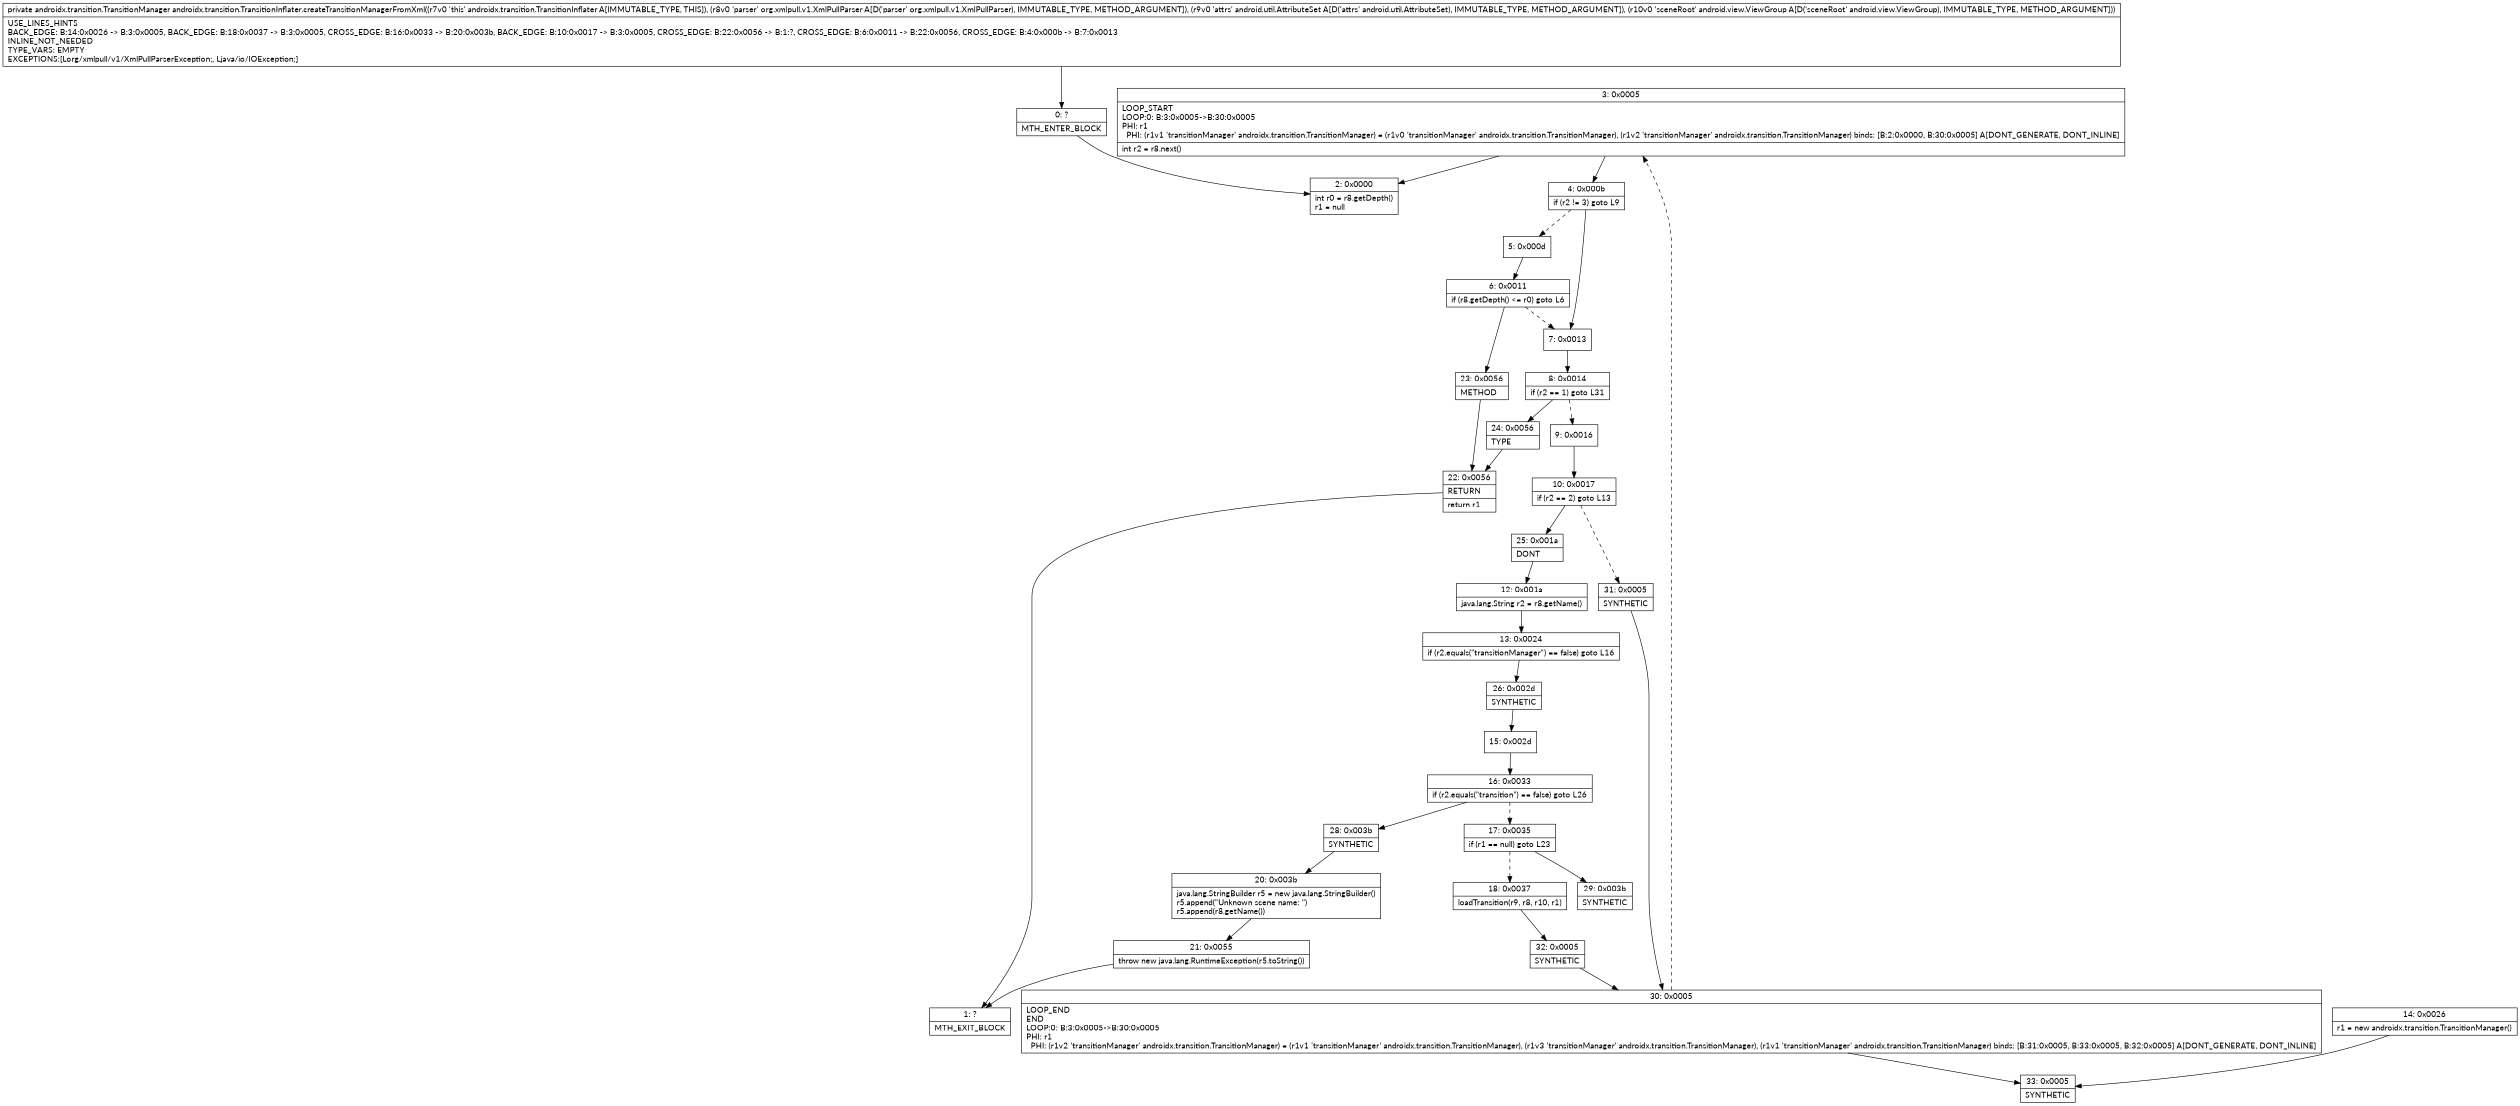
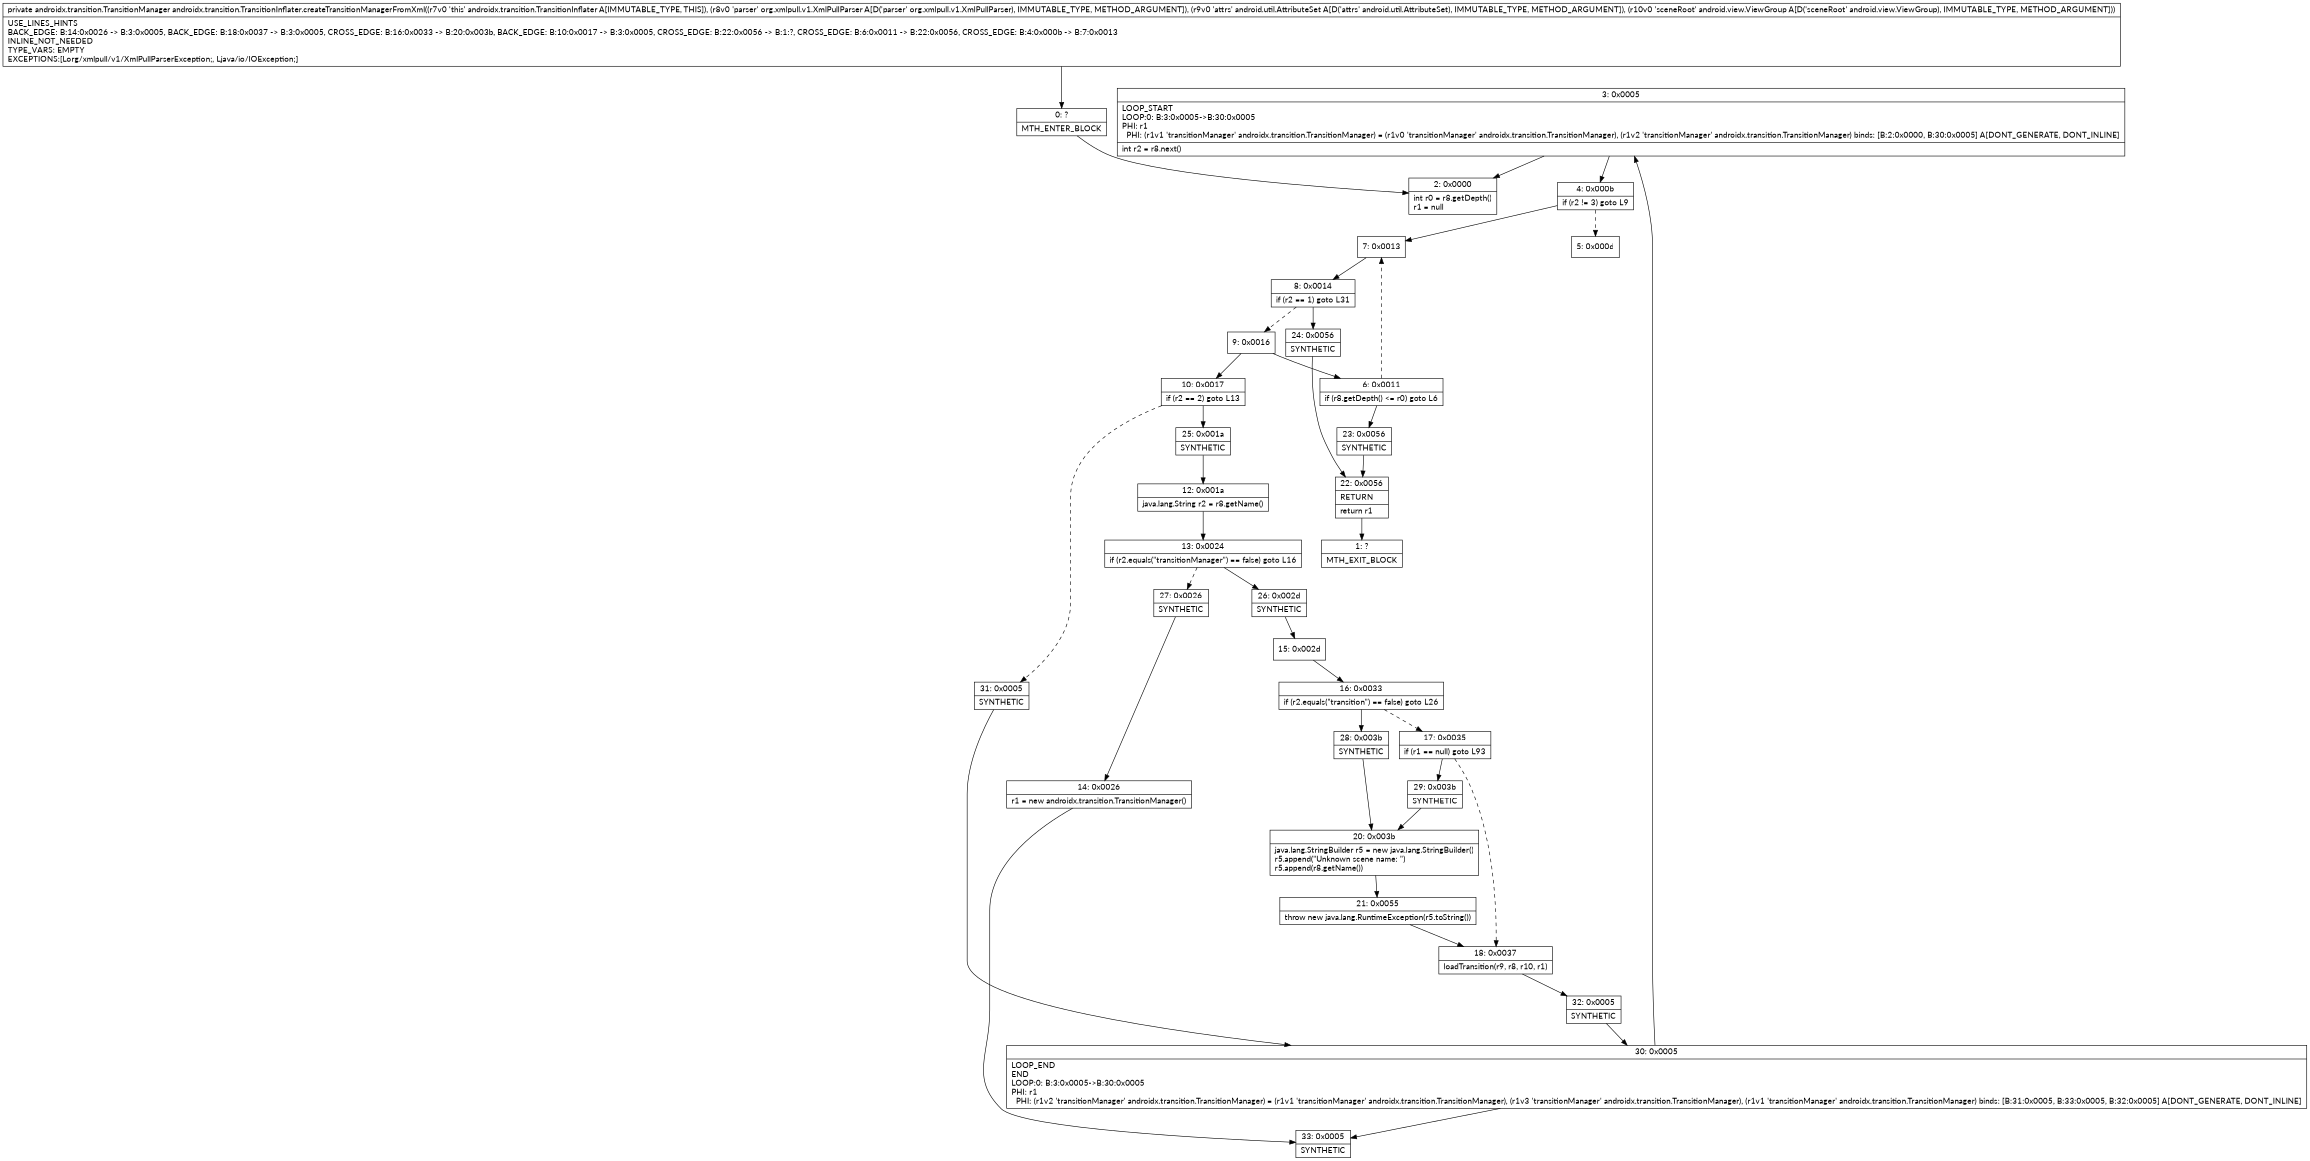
(1519, 266) -> (1304, 365)
(1479, 393) -> (1364, 448)
(1501, 442) -> (1313, 349)
(1528, 554) -> (1203, 448)
(1672, 573) -> (1653, 603)
none -> (1181, 603)
none -> (1412, 817)
(1510, 844) -> (1445, 752)
(1050, 978) -> (1434, 935)
